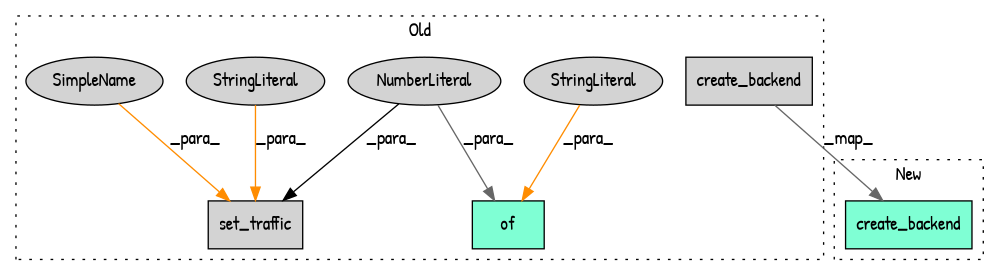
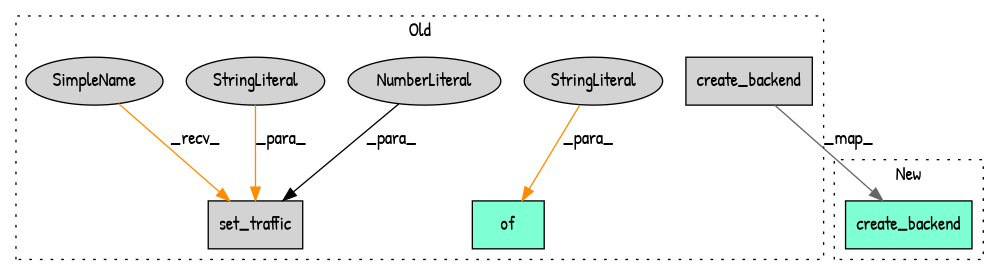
(196, 139) -> (196, 139)
(463, 147) -> none
